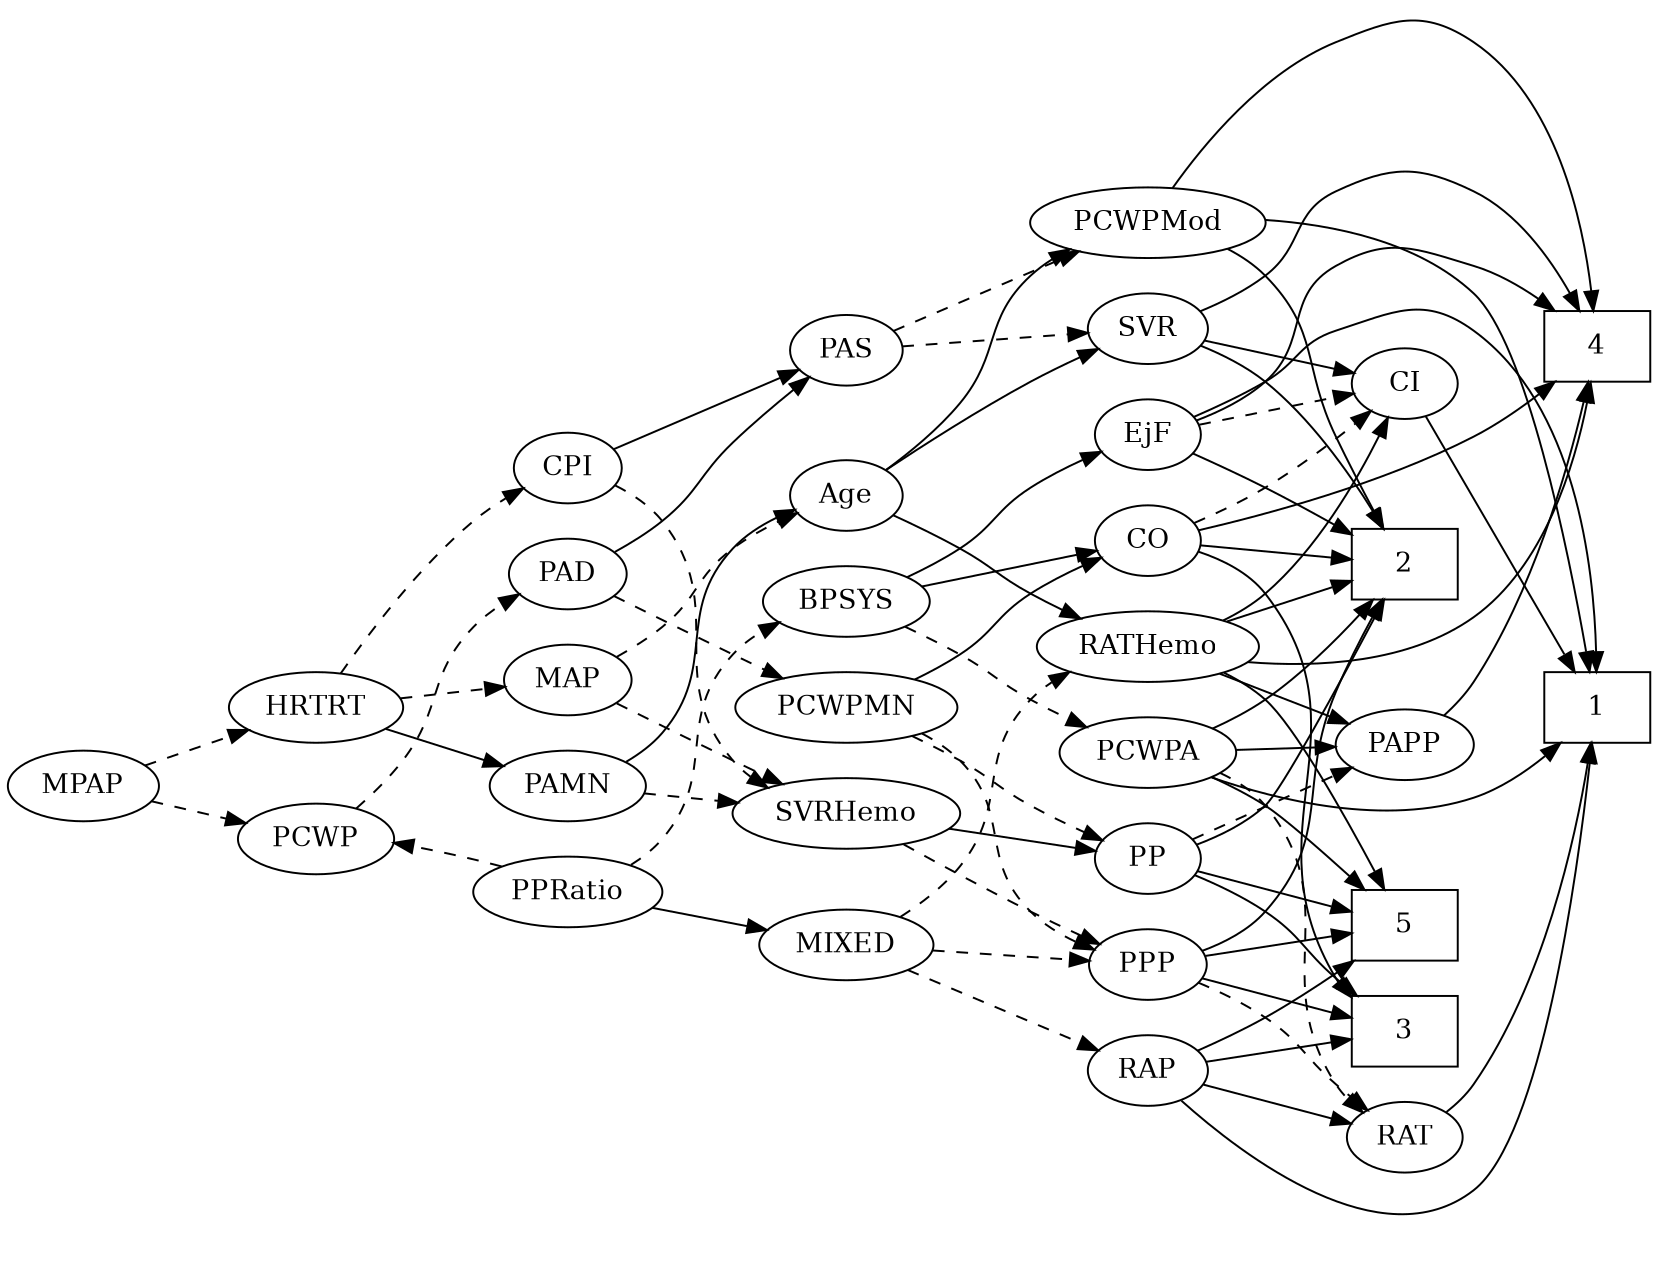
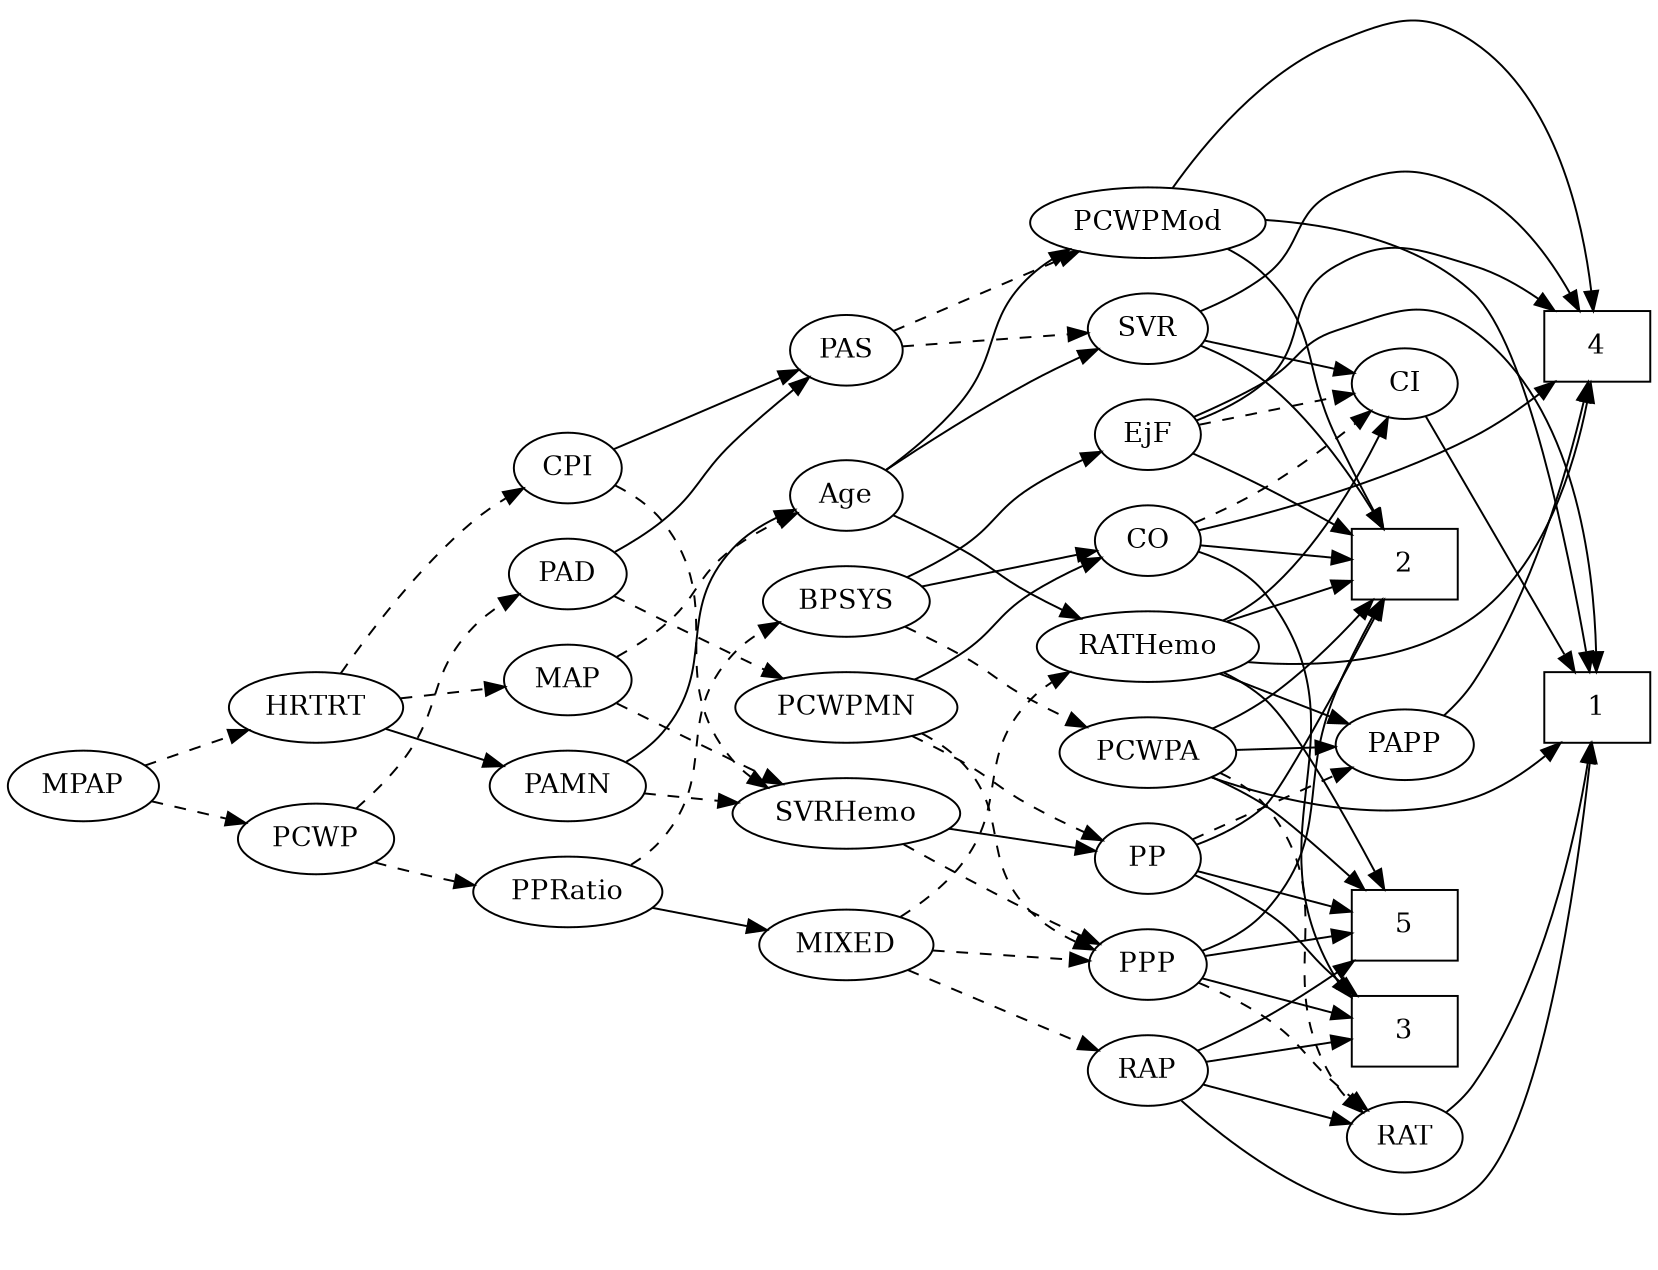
(458, 856) -> (415, 873)
